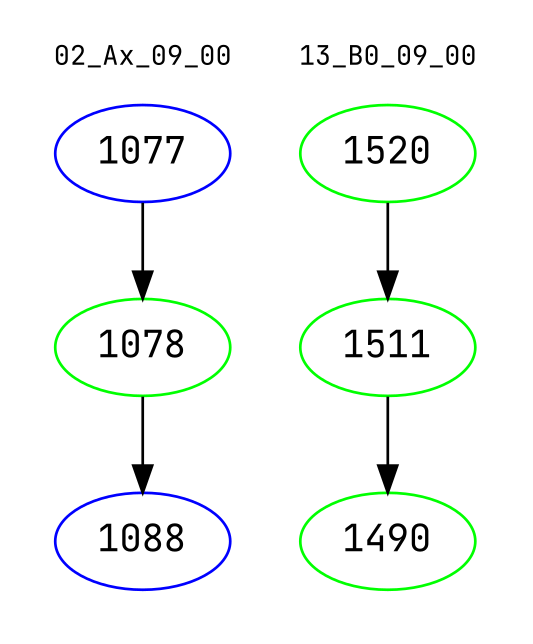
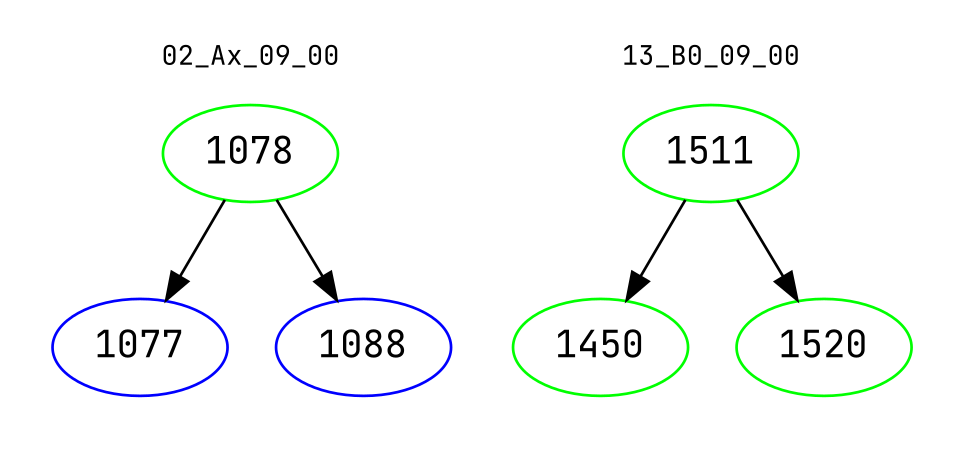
(143, 237) -> (202, 238)
(388, 237) -> (760, 238)
(388, 541) -> (601, 347)
